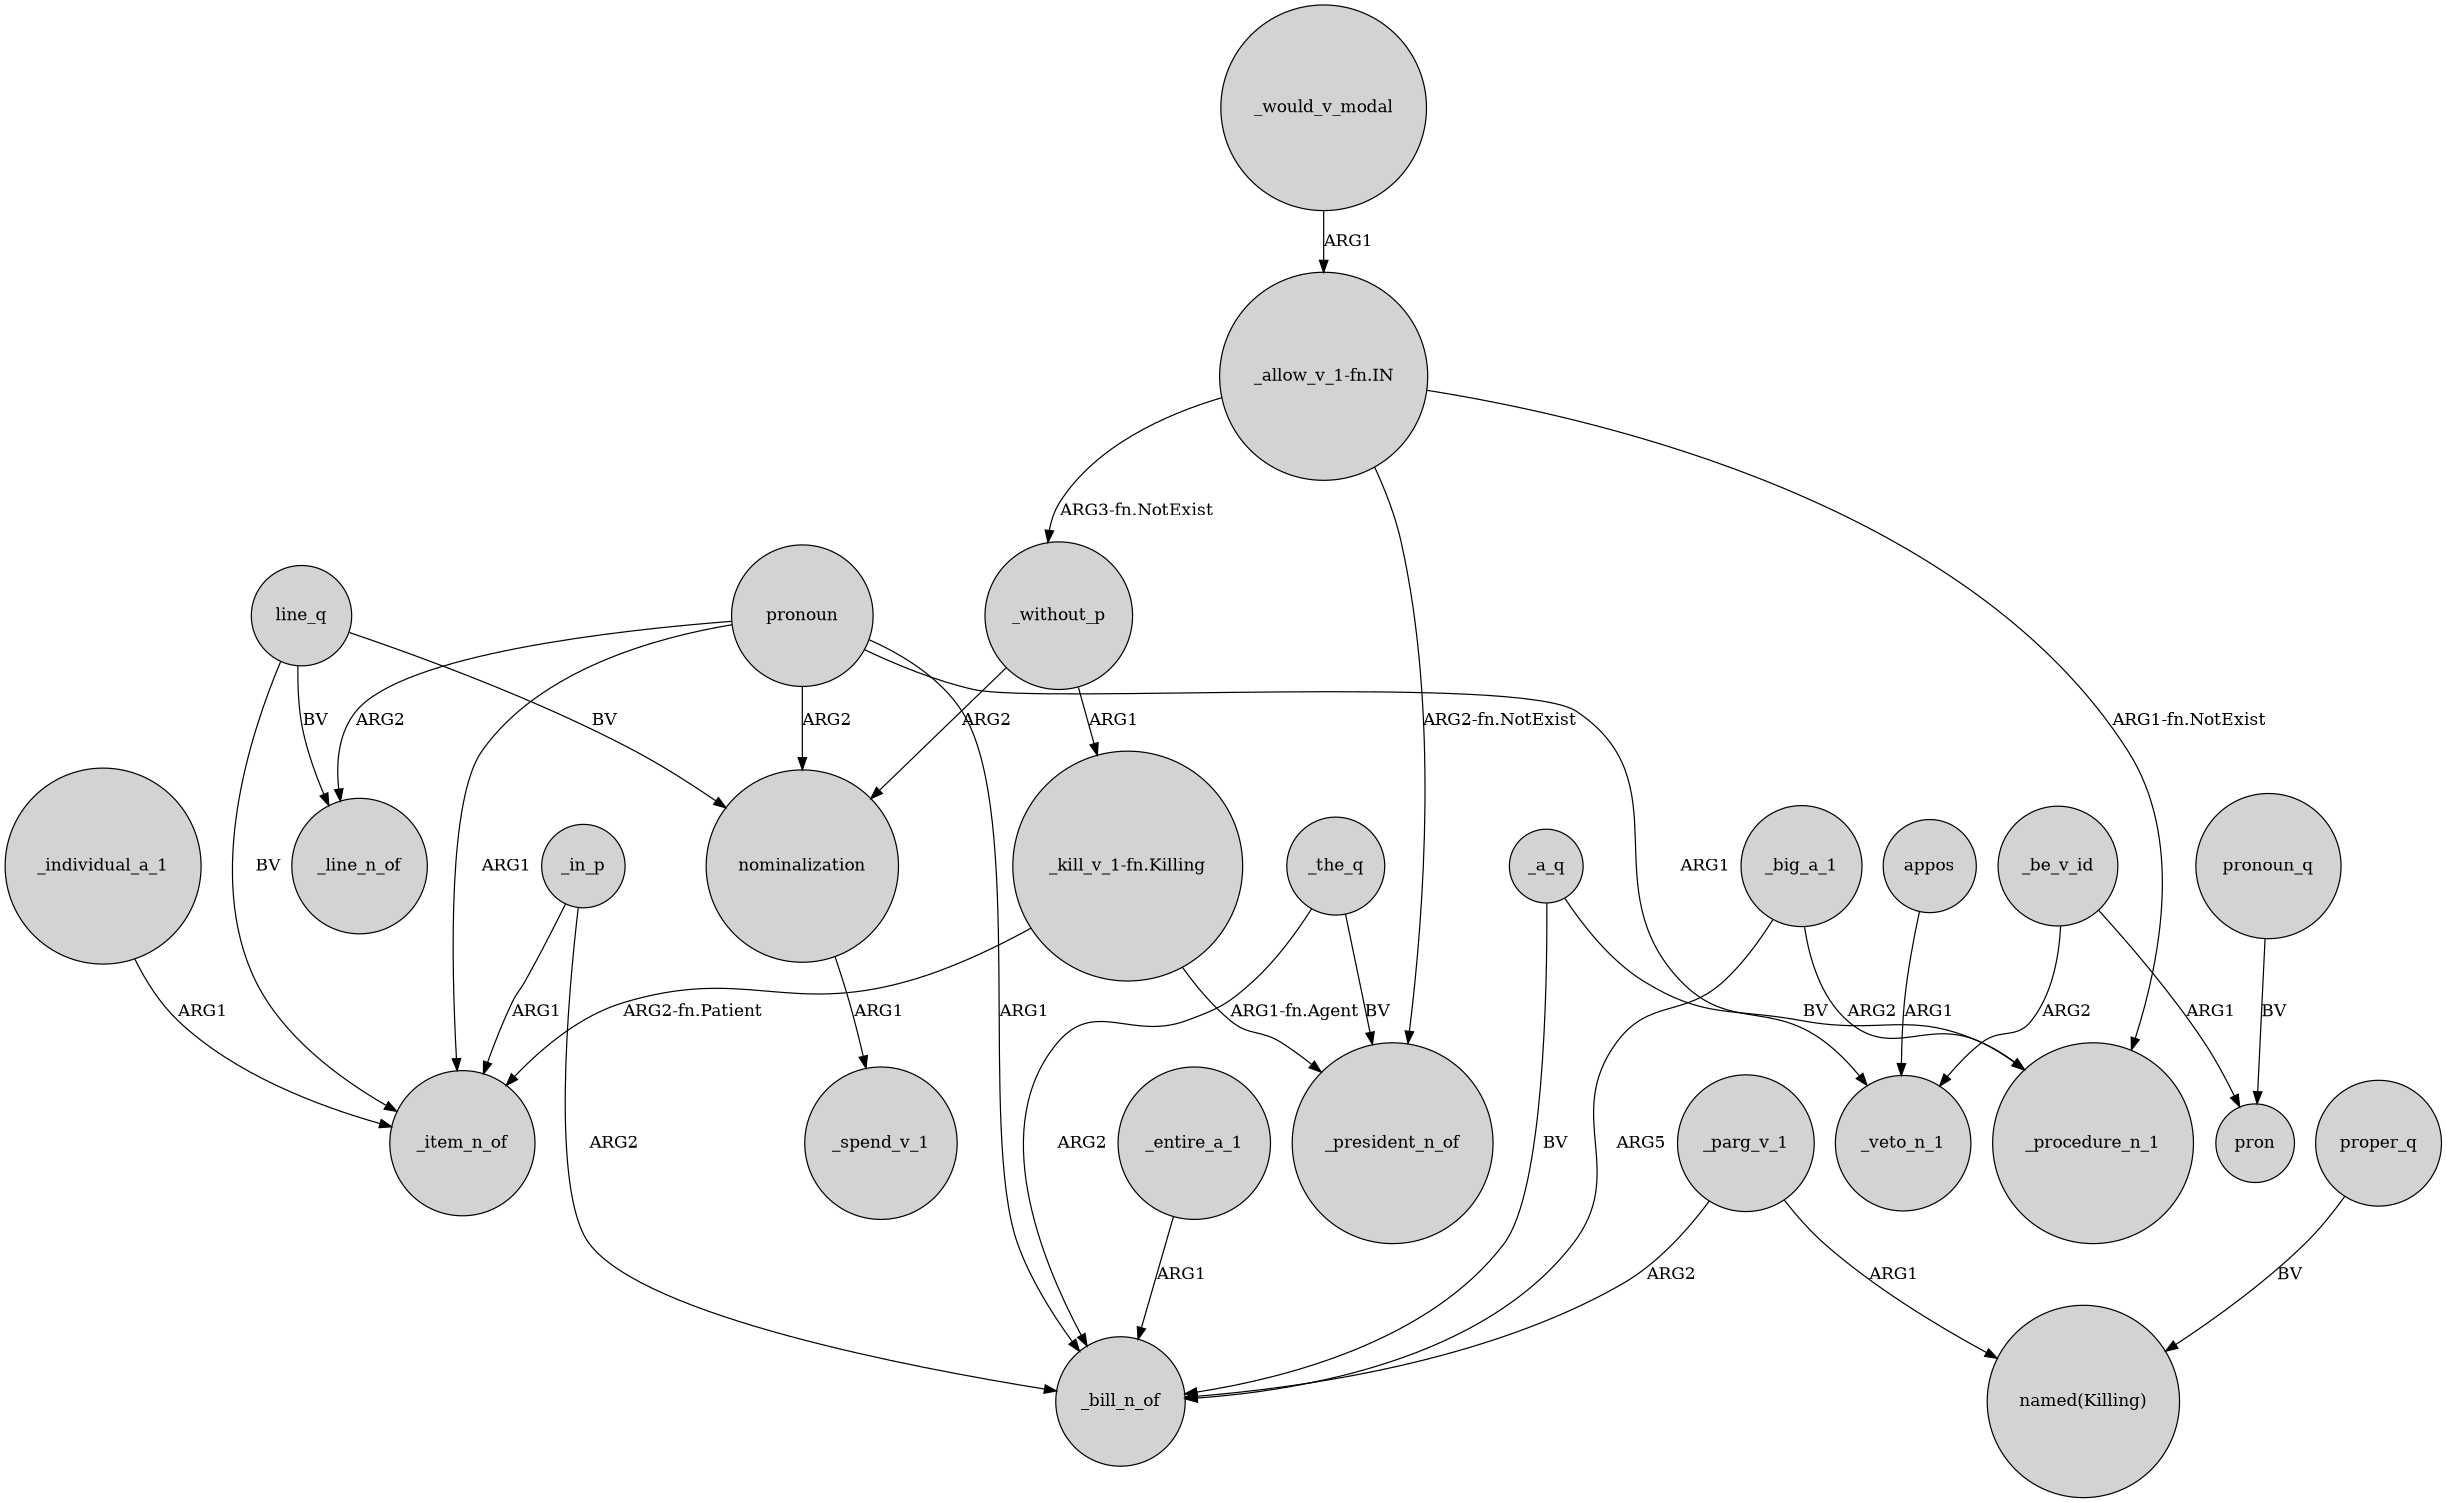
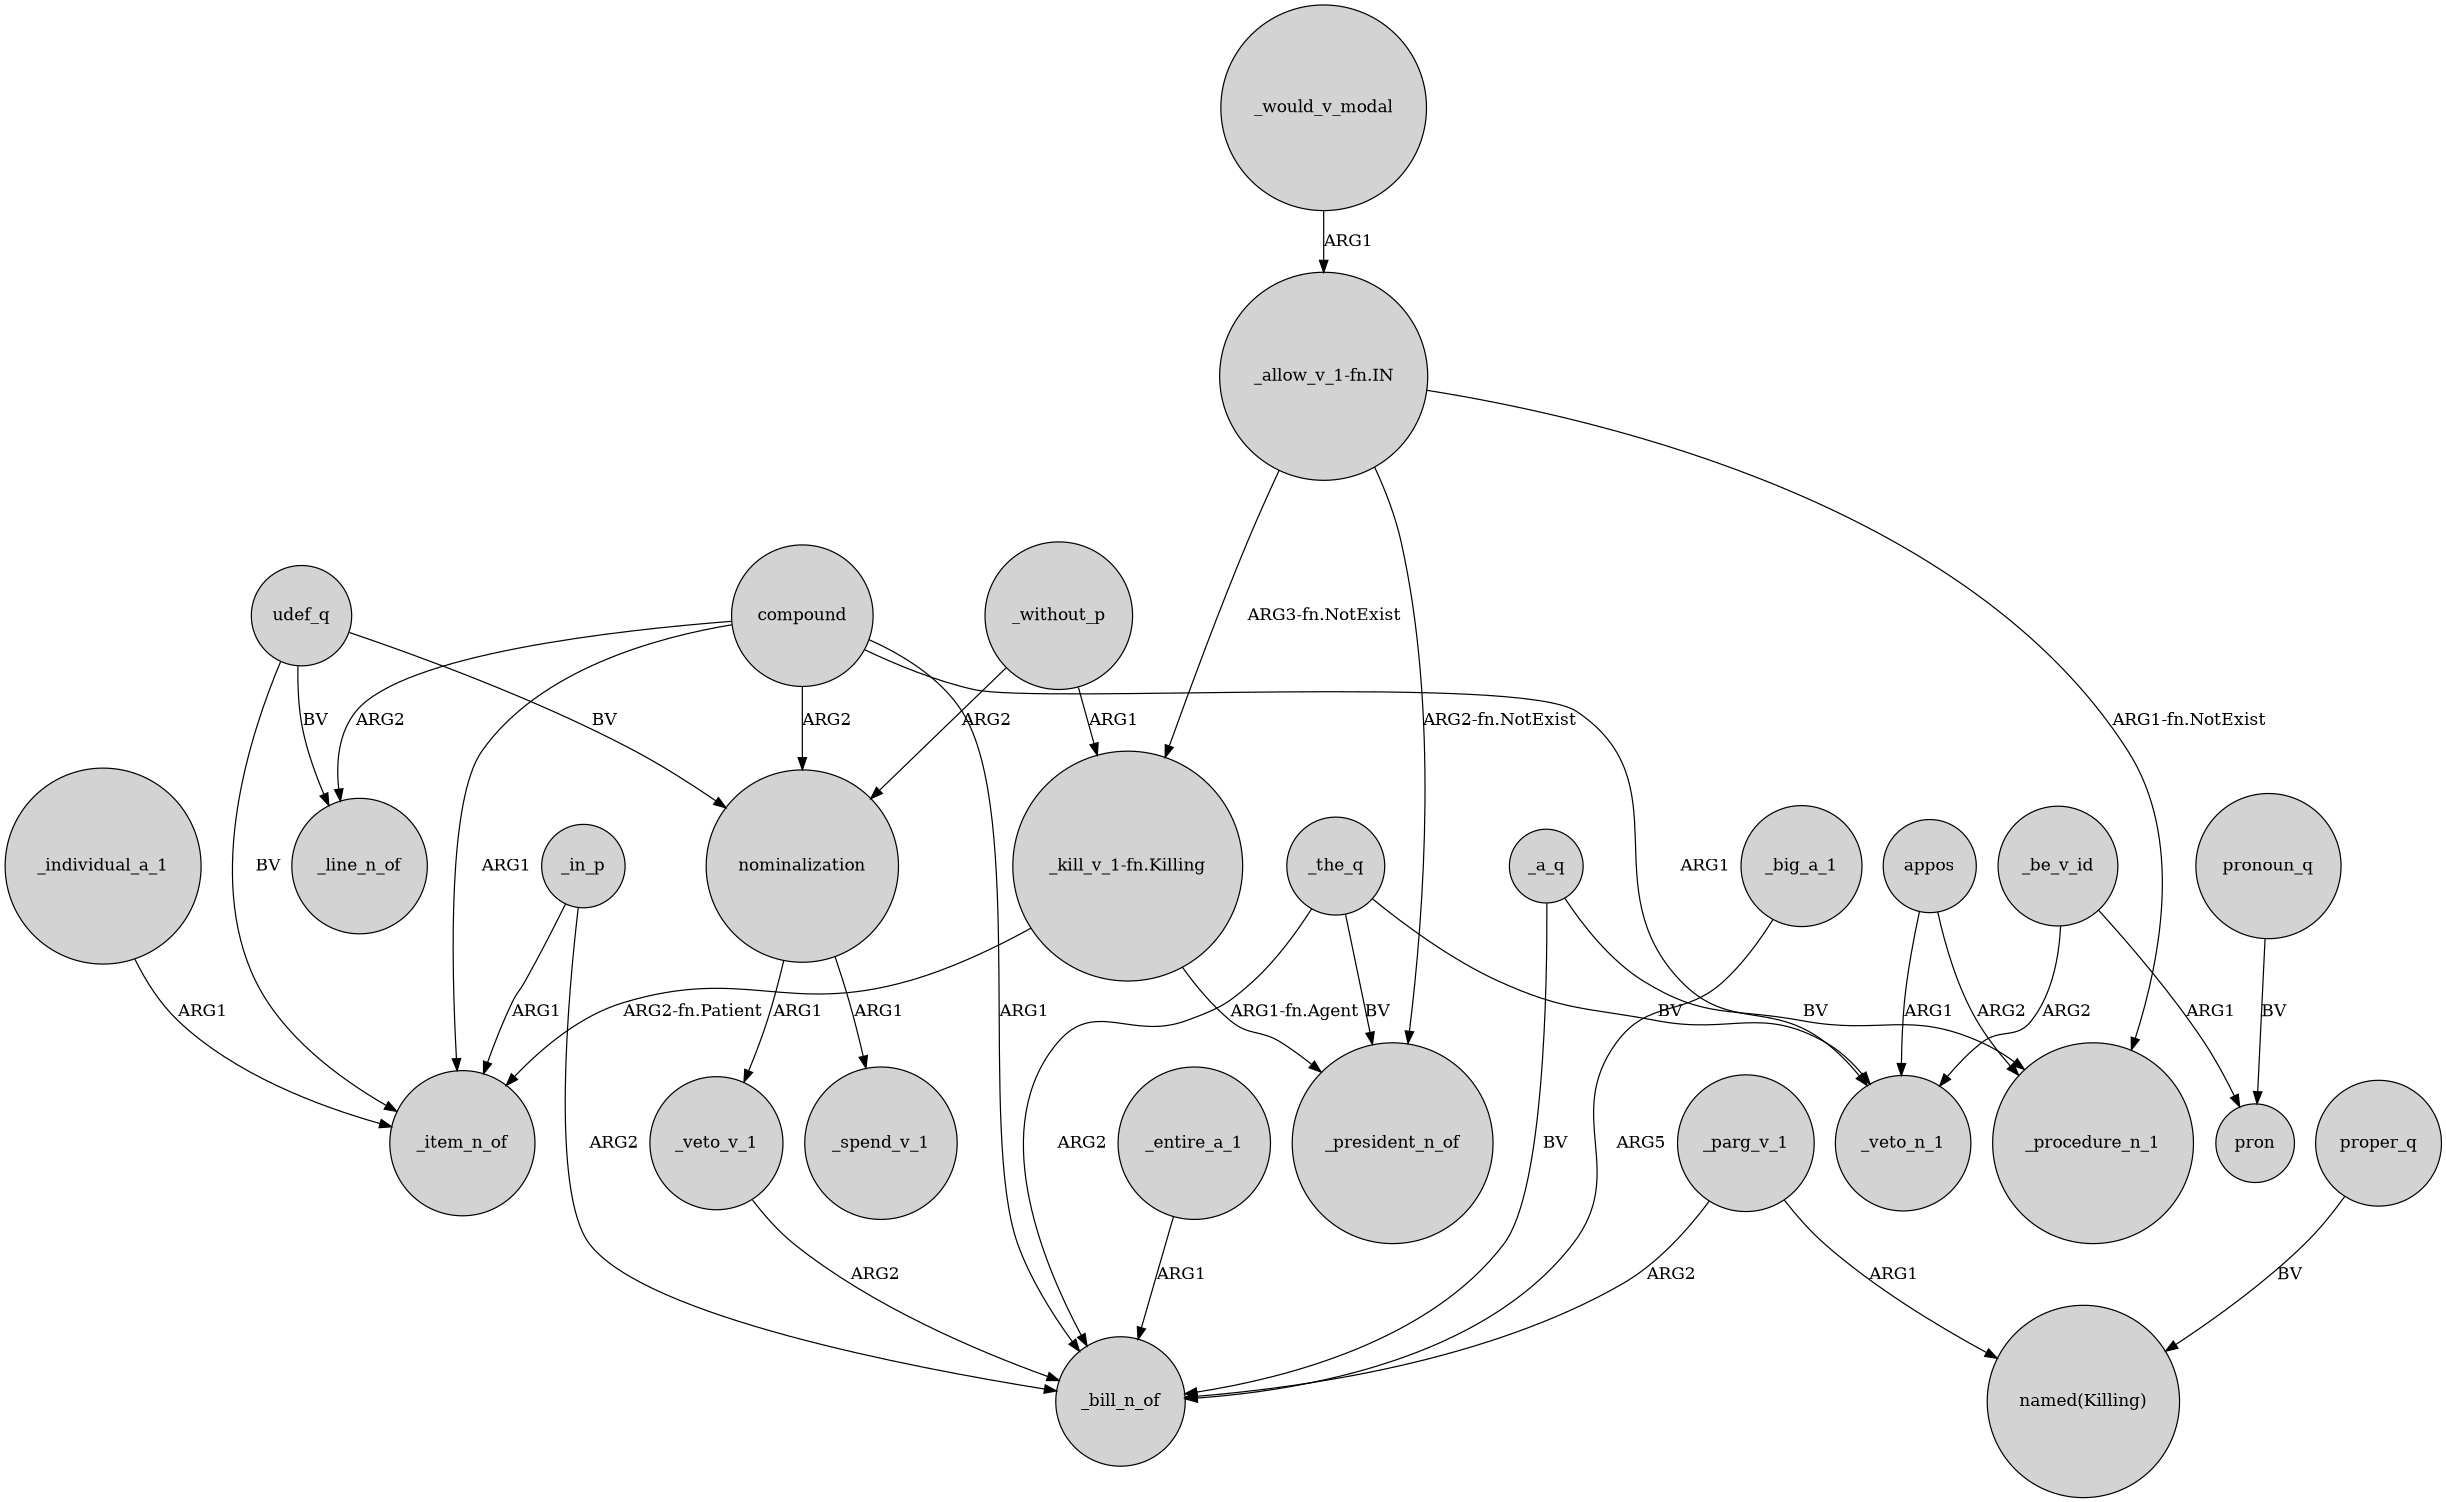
(1119, 444) -> (1221, 607)
(302, 616) -> (302, 616)
(802, 616) -> (802, 616)
none -> (1611, 1013)
(1880, 1037) -> (1963, 994)
none -> (716, 1143)
